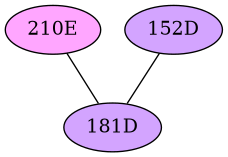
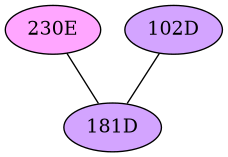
(53, 30) -> (53, 30)
(174, 30) -> (174, 30)
